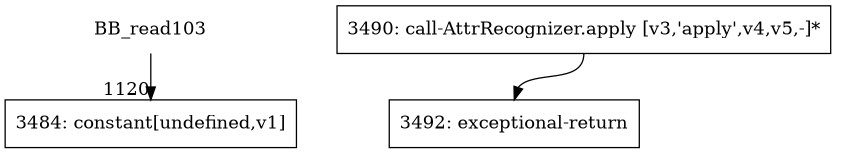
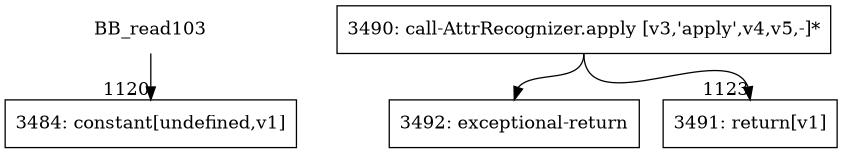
none -> (750, 124)
